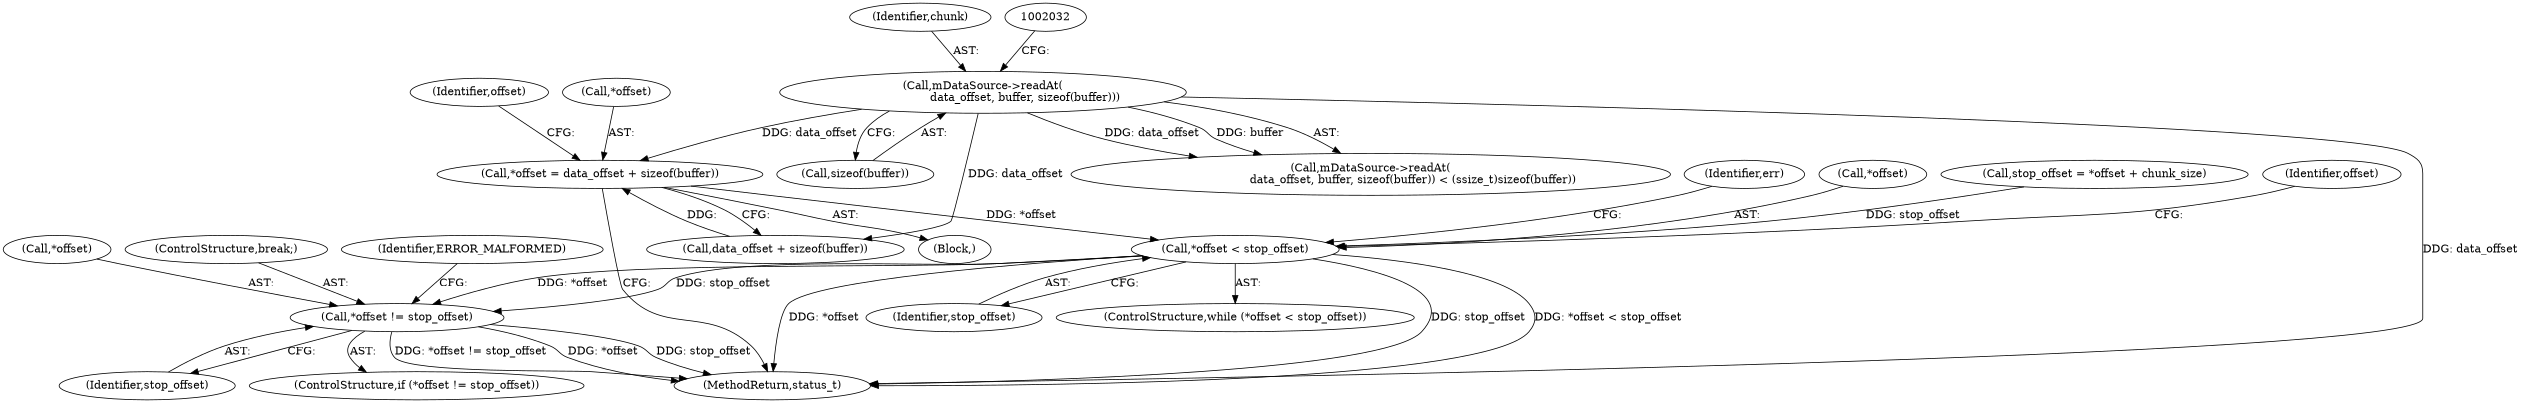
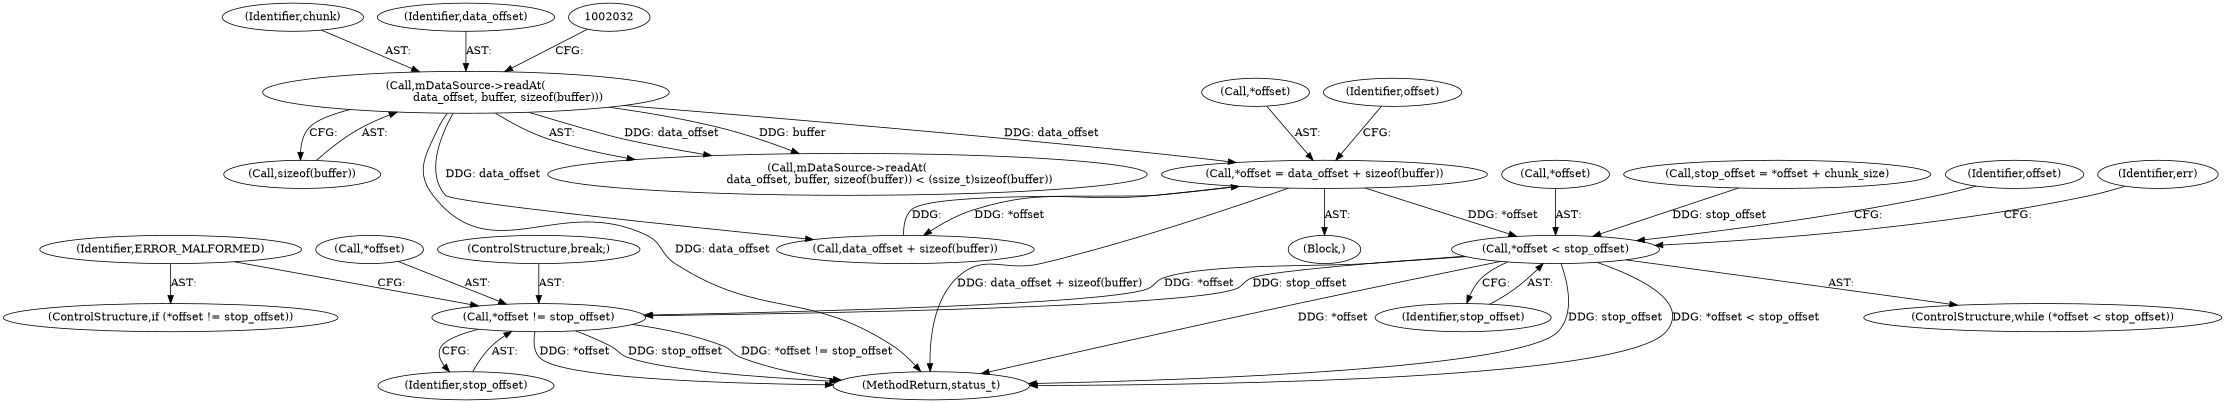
none -> (466, 17)
(758, 215) -> (1010, 215)
(639, 284) -> (1050, 284)
(348, 348) -> (171, 280)
